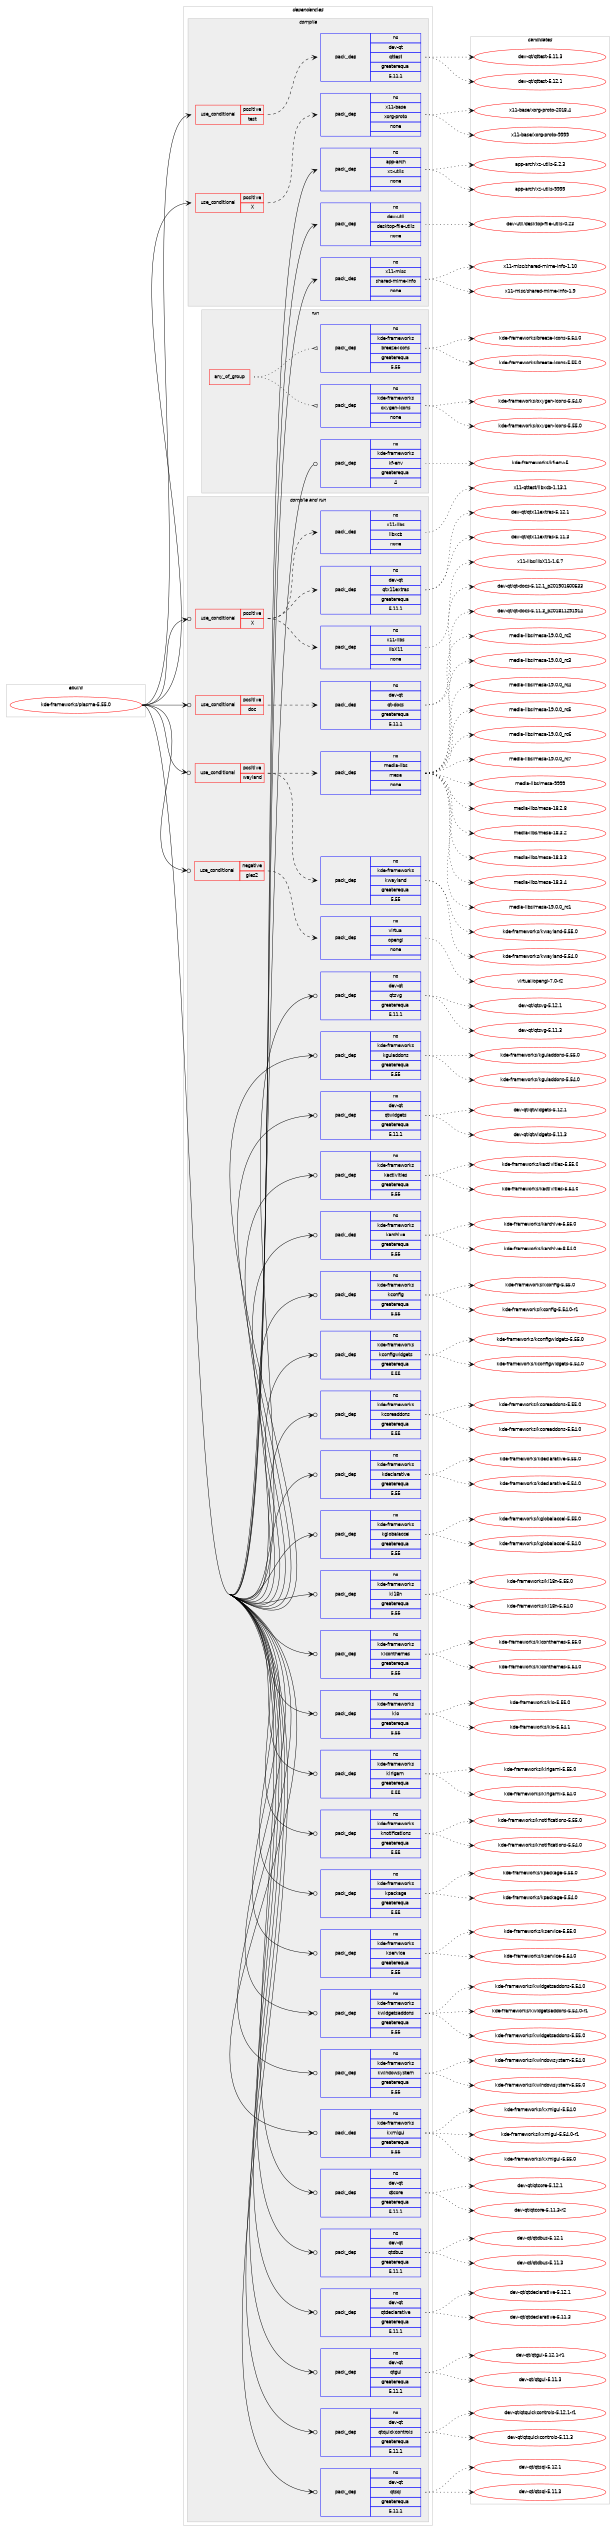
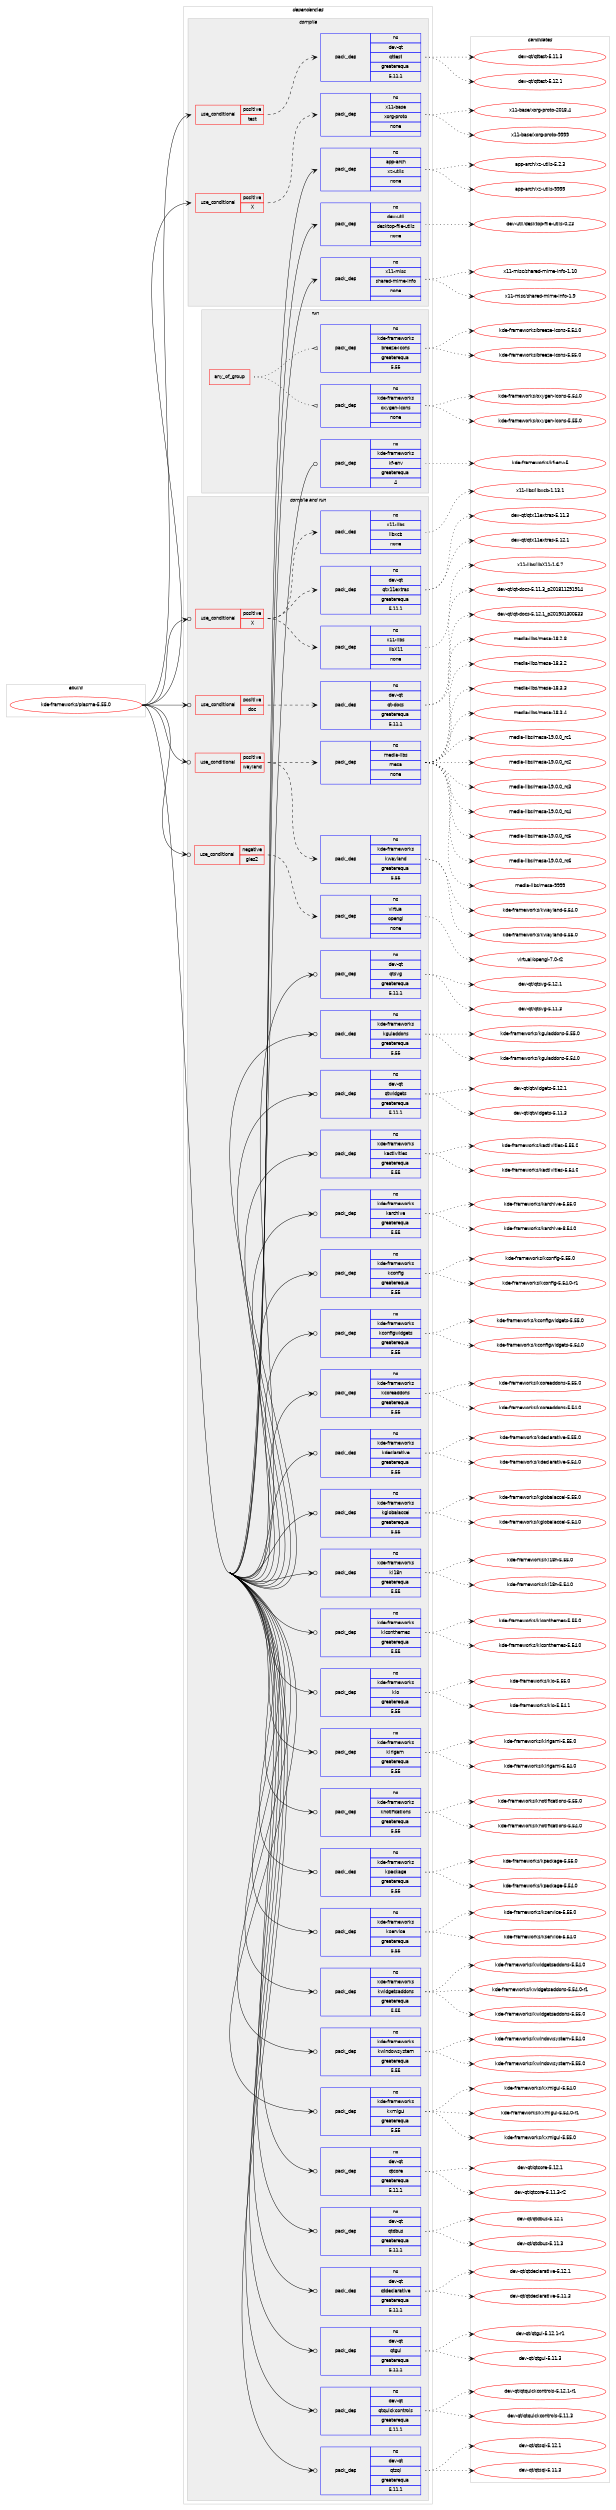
(540, 488) -> (540, 491)
(540, 587) -> (540, 615)
(540, 759) -> none
